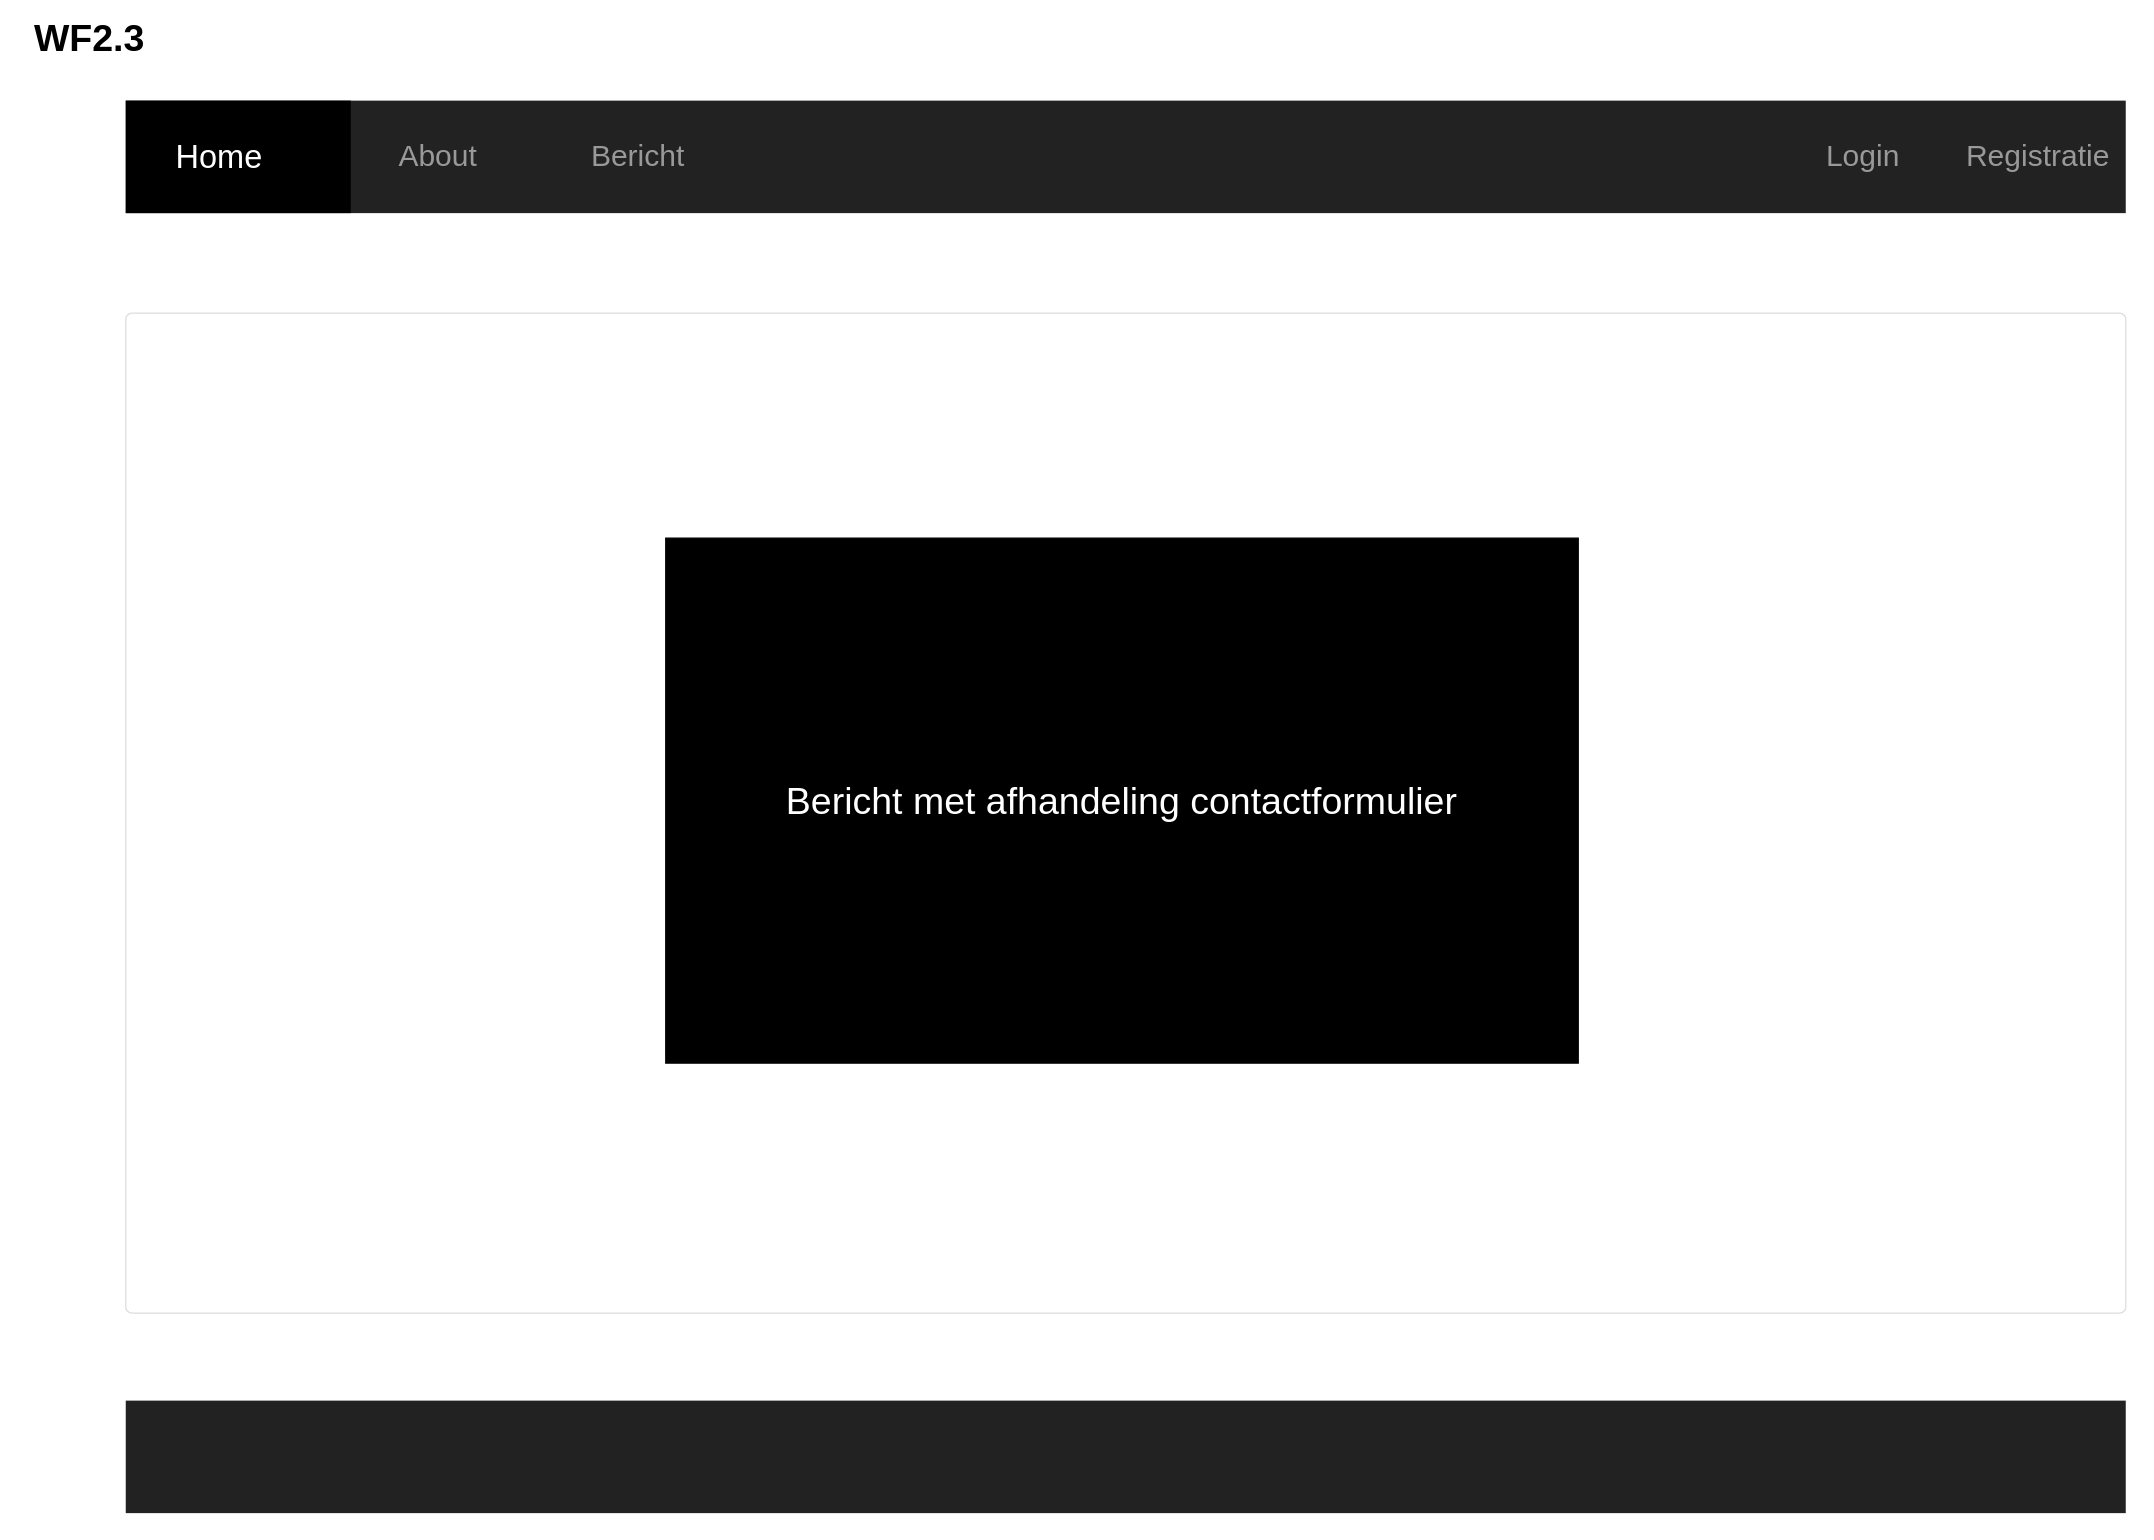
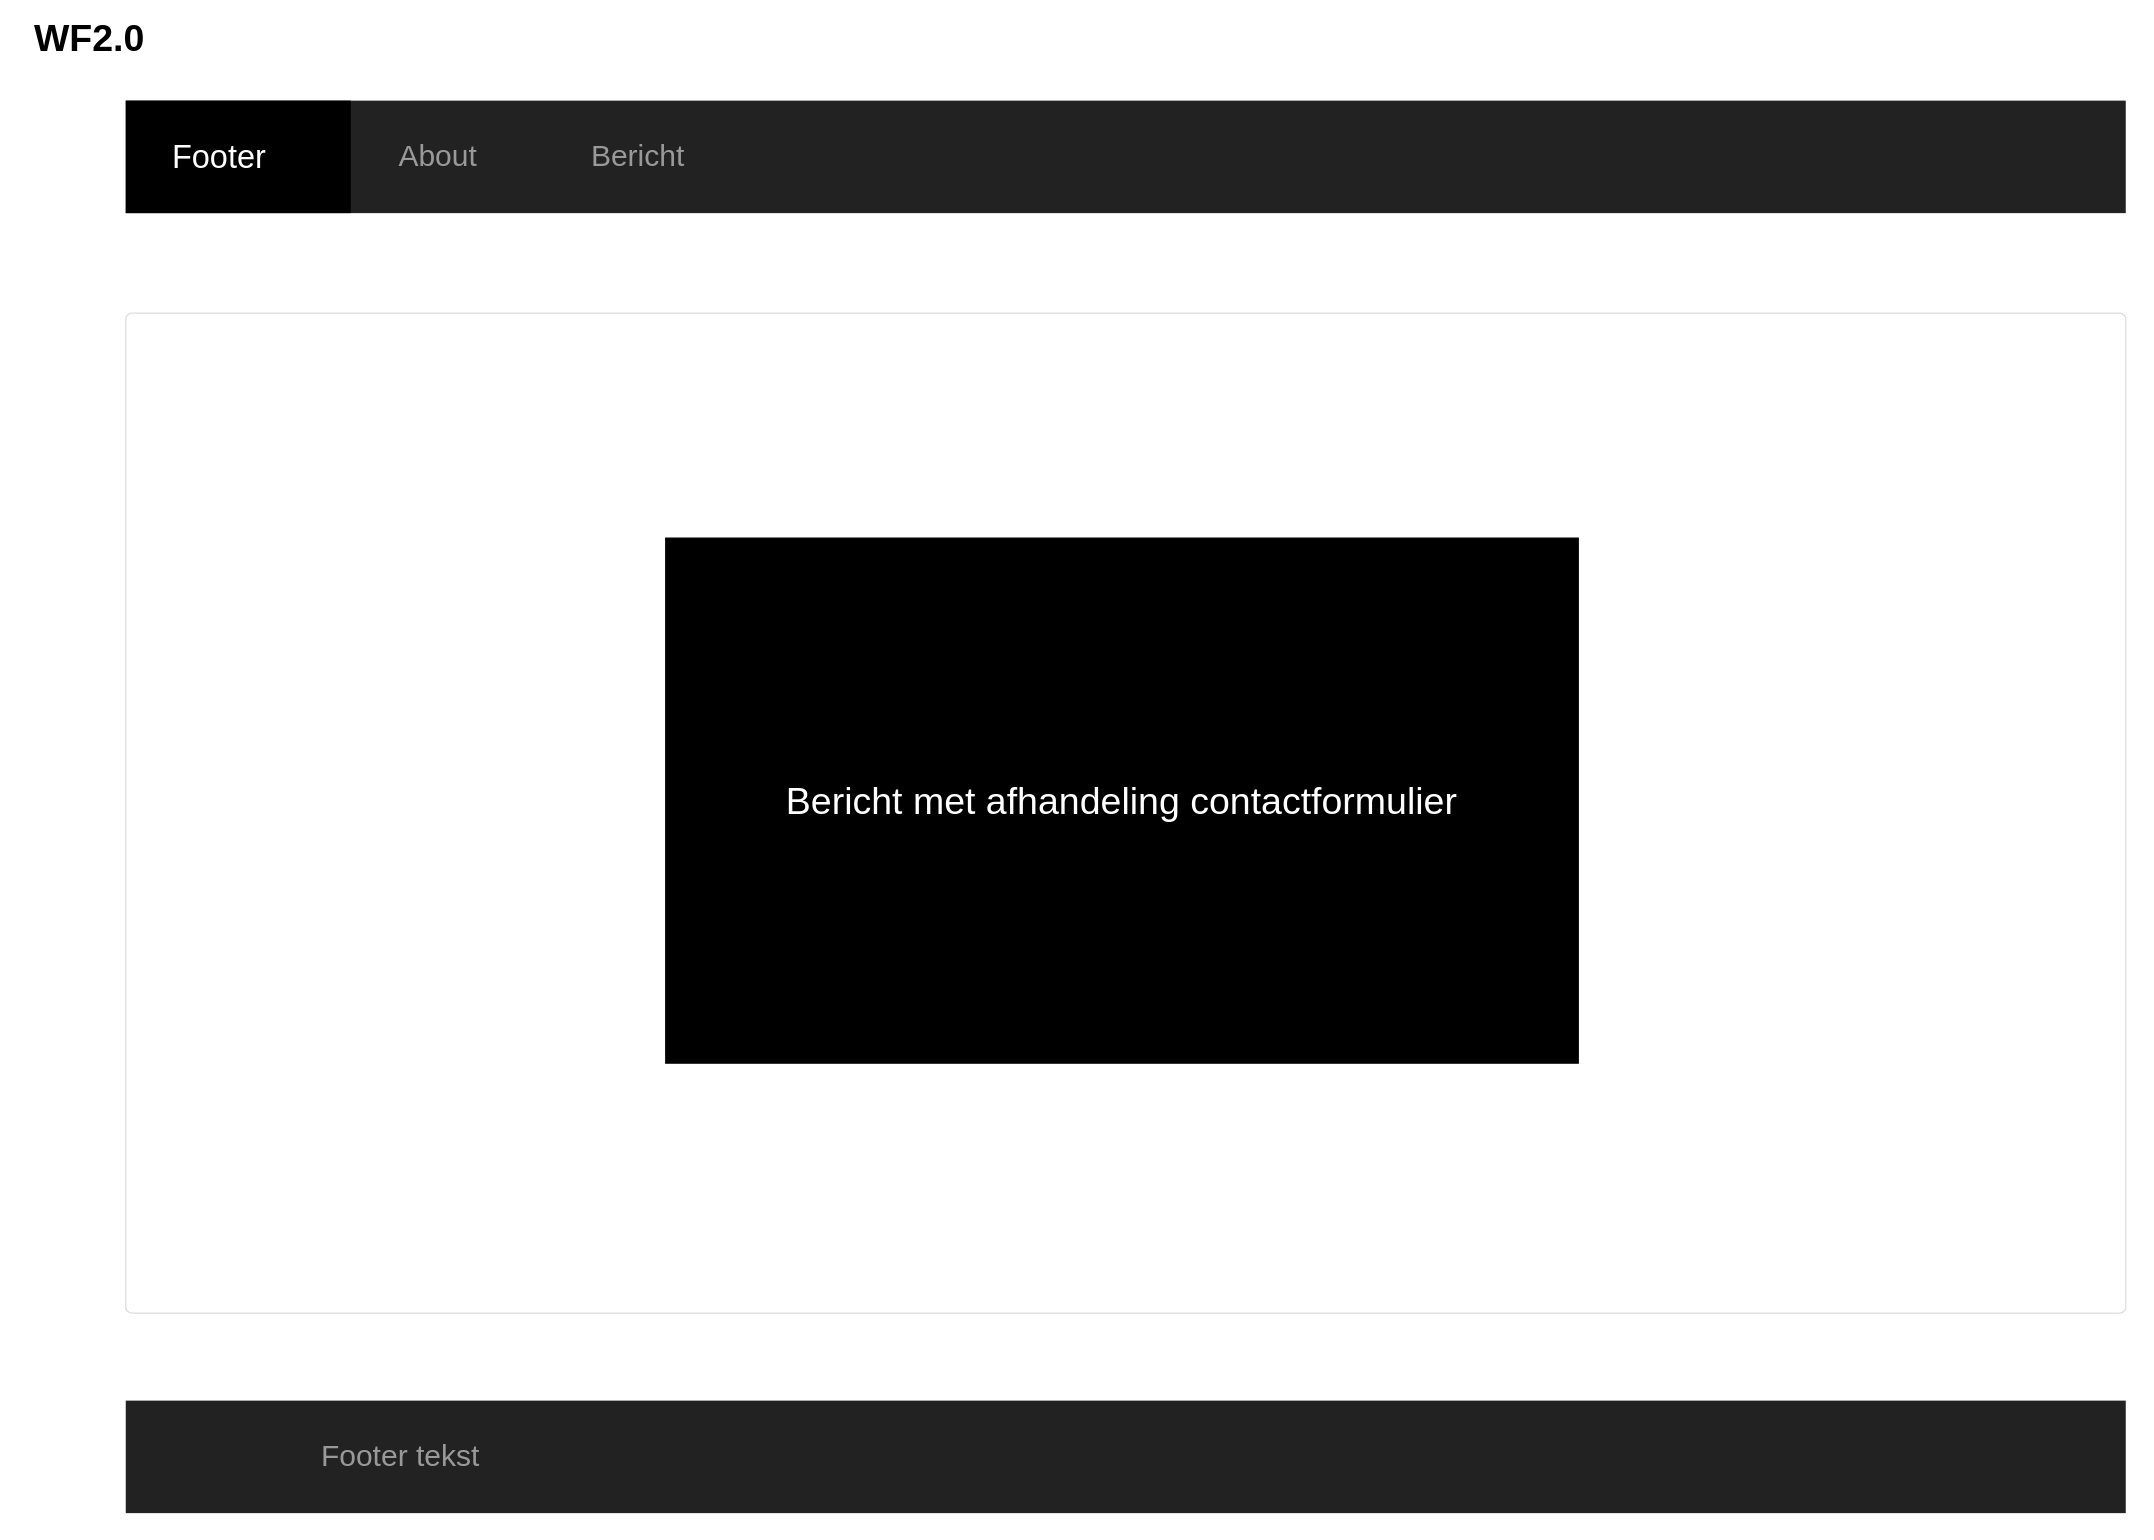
(82, 38) -> (82, 38)
(219, 157) -> (219, 157)
(1863, 157) -> none
(2038, 157) -> none
none -> (401, 1457)
